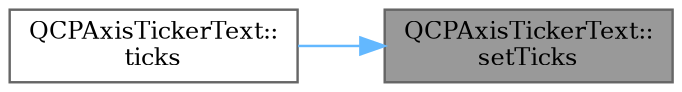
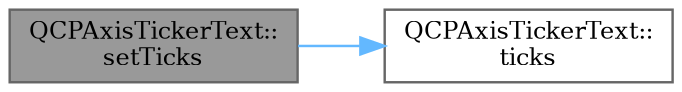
(329, 46) -> (329, 46)
